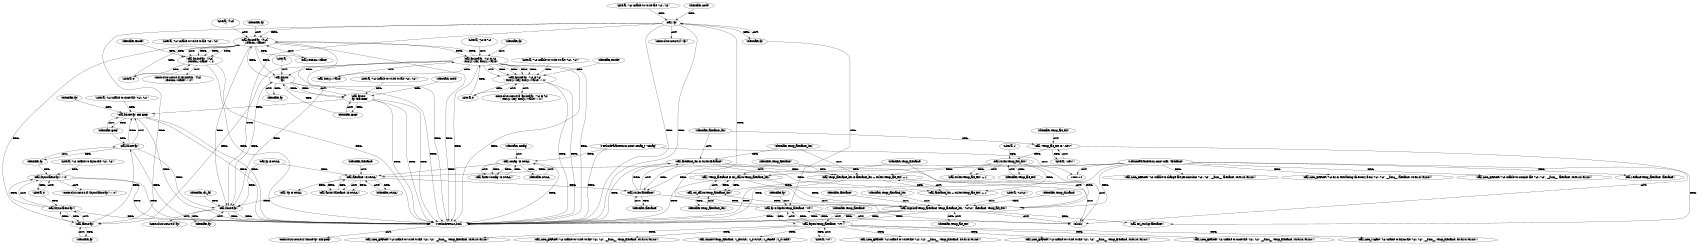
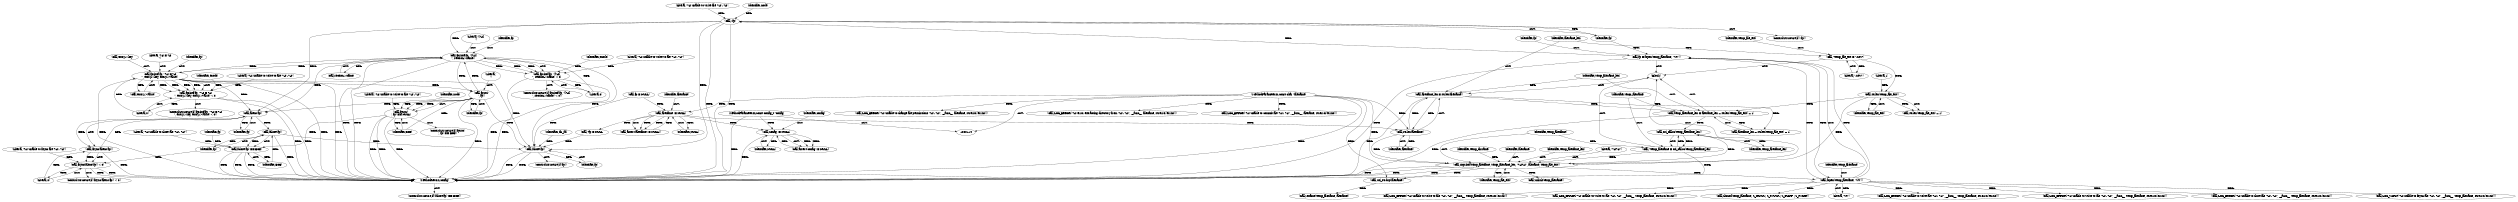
none -> (122, 57)
(359, 98) -> (401, 114)
none -> (370, 104)
none -> (448, 132)
(1408, 166) -> (1357, 188)
(443, 169) -> (723, 123)
(912, 171) -> (1560, 88)
(1044, 181) -> none
none -> (1546, 181)
(449, 224) -> (434, 181)
